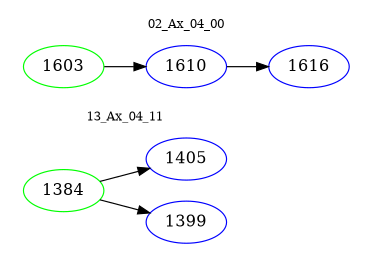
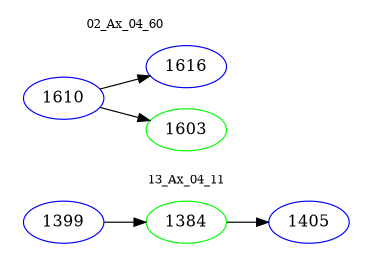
(186, 25) -> (125, 25)
(119, 67) -> (119, 112)
(119, 205) -> (119, 222)
